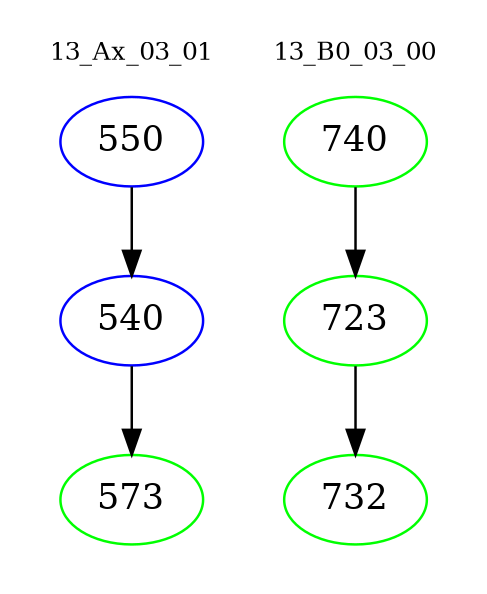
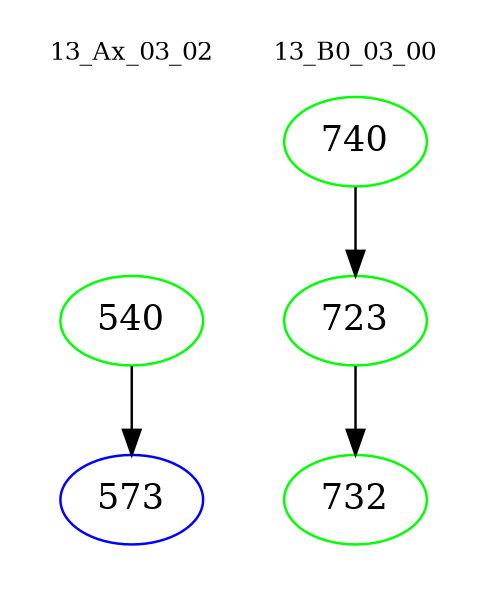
(132, 53) -> (132, 53)
(132, 142) -> none
(132, 321) -> (132, 321)
(132, 500) -> (132, 500)
